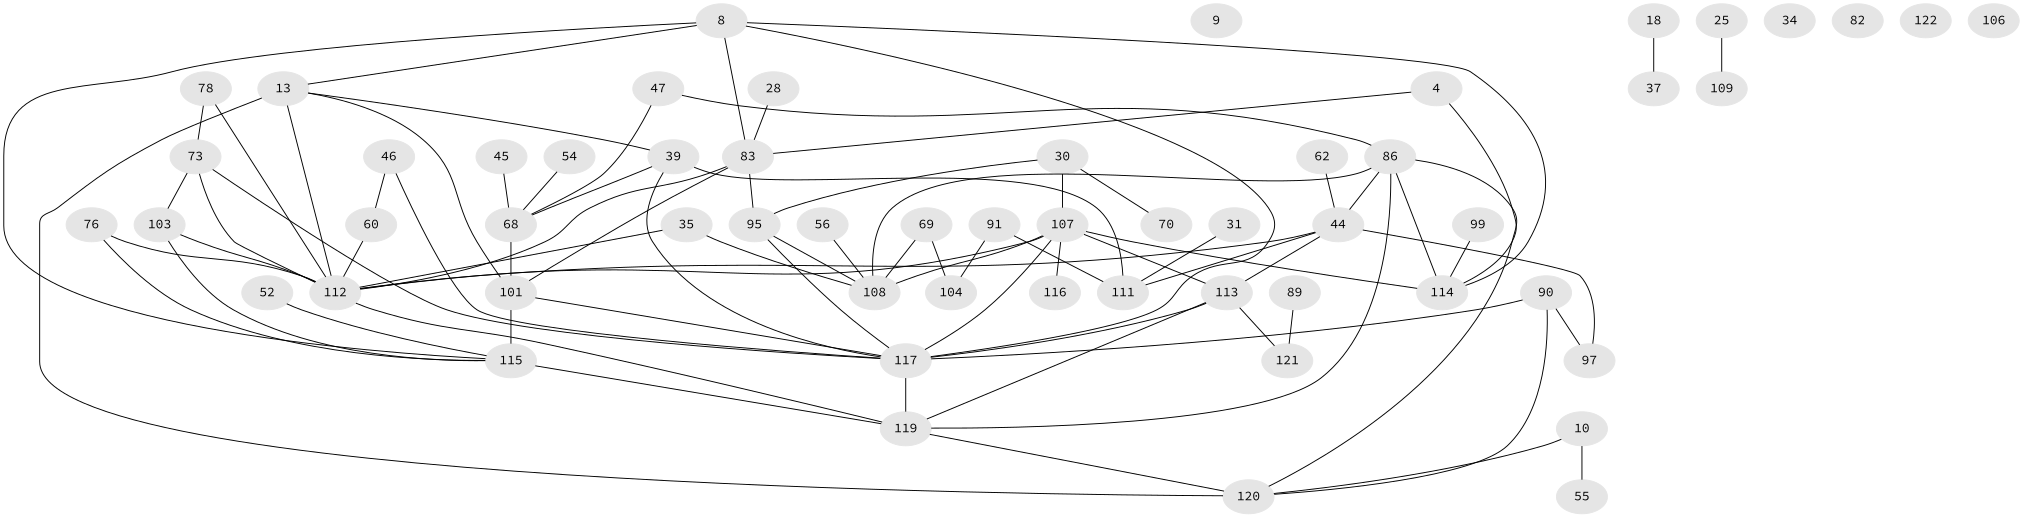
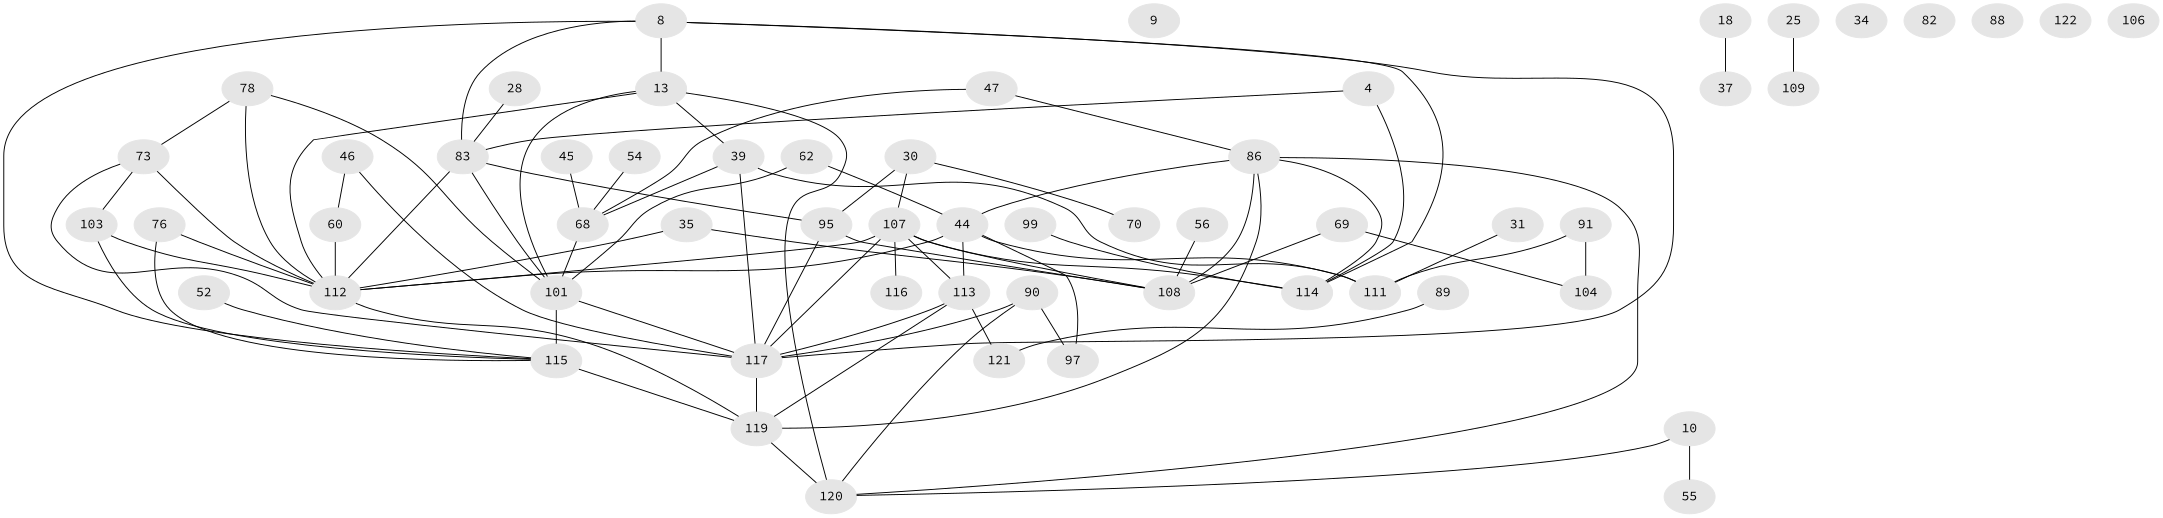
none -> (1998, 21)
none -> (419, 167)
none -> (656, 206)
